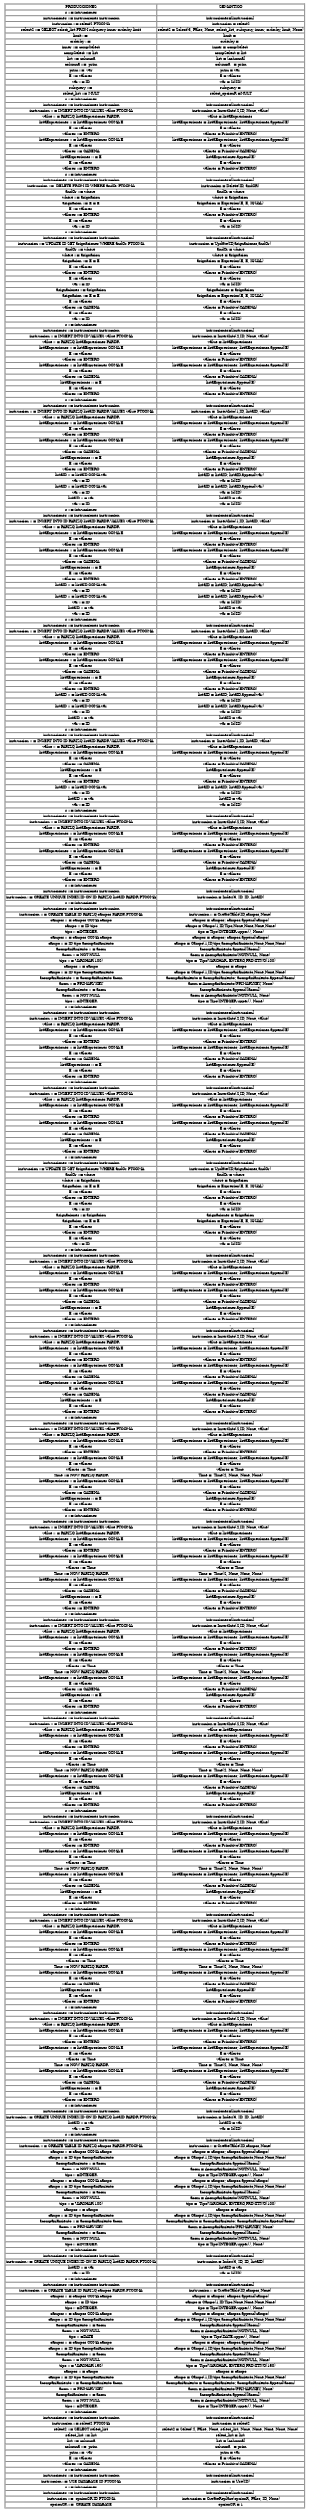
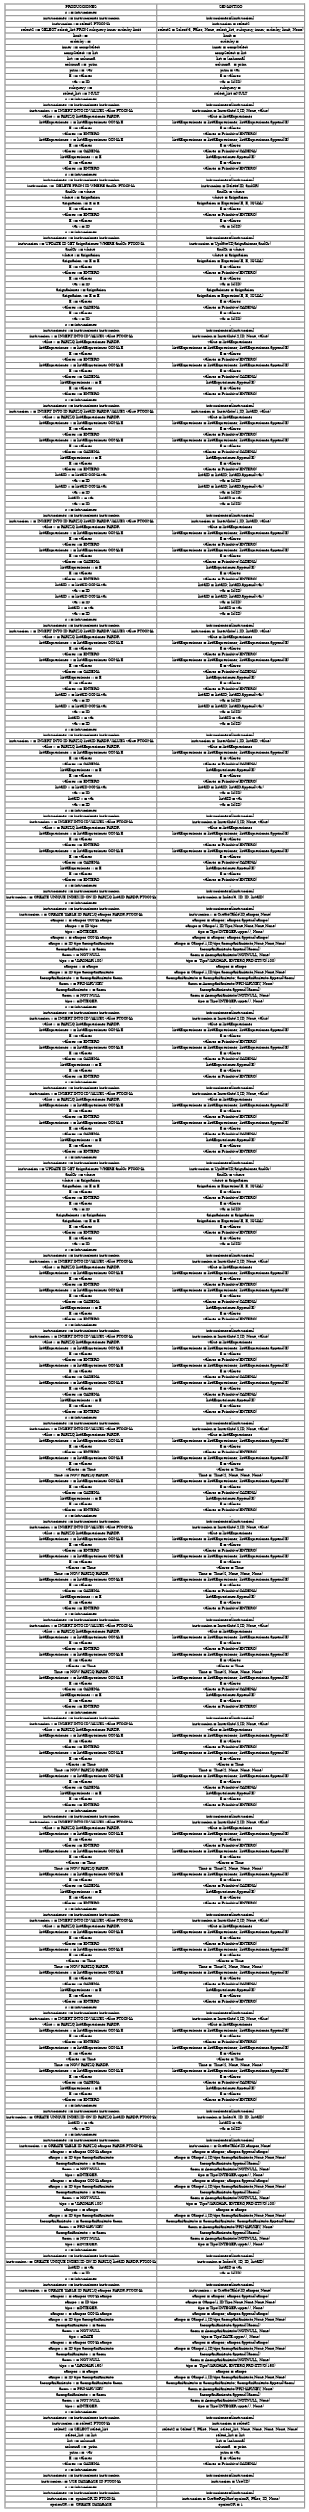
(231, 94) -> (231, 94)
